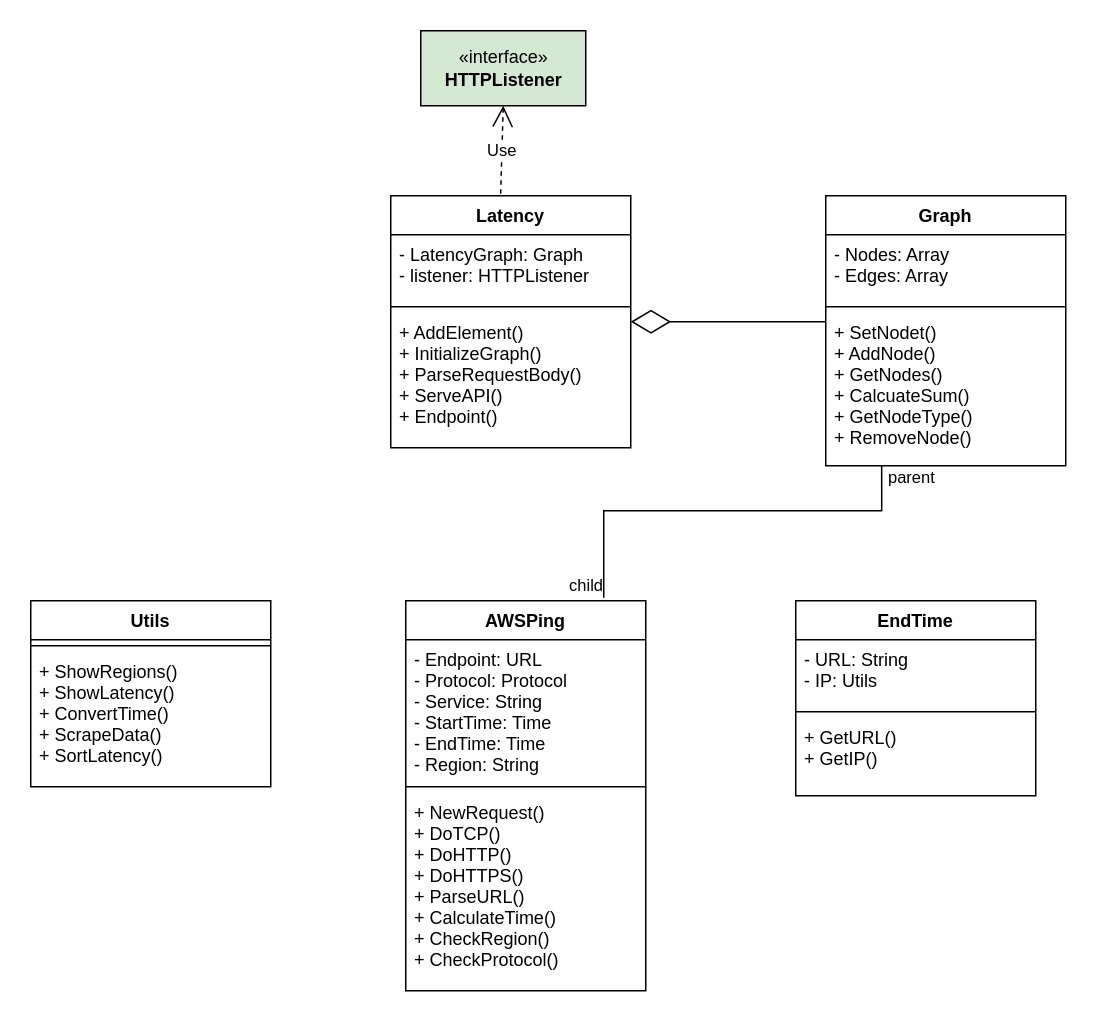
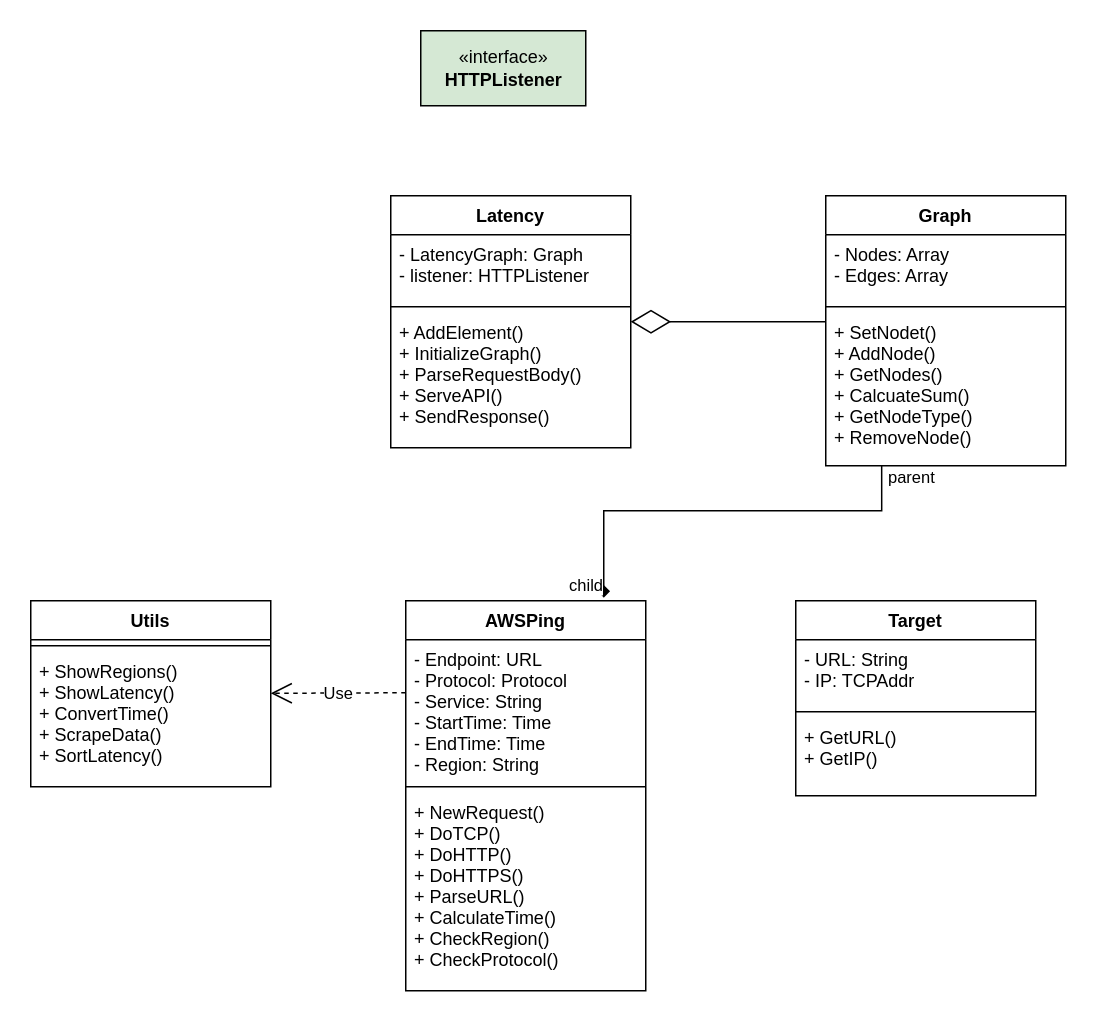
(502, 151) -> none
(465, 333) -> (465, 333)
(604, 591) -> (604, 585)
(915, 621) -> (915, 621)
(860, 660) -> (860, 660)
none -> (338, 693)
